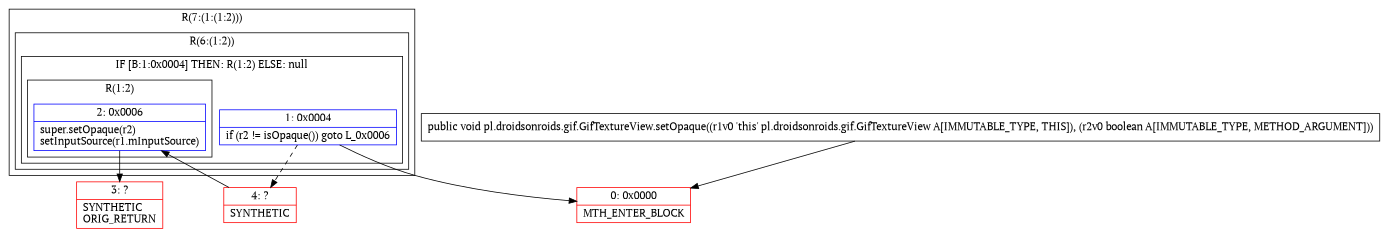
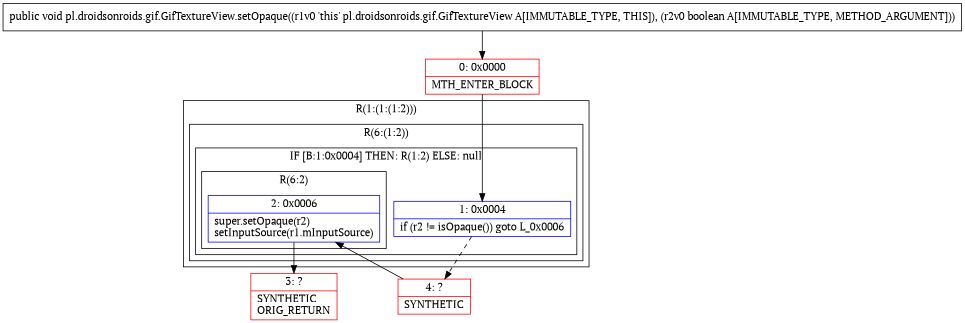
(212, 18) -> (386, 109)
(120, 89) -> (294, 180)
(451, 184) -> (482, 141)
